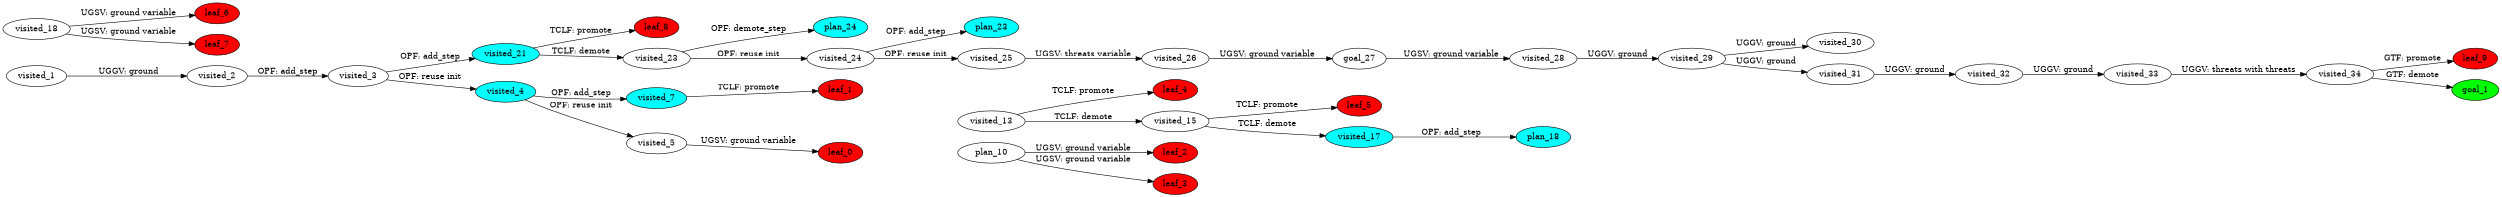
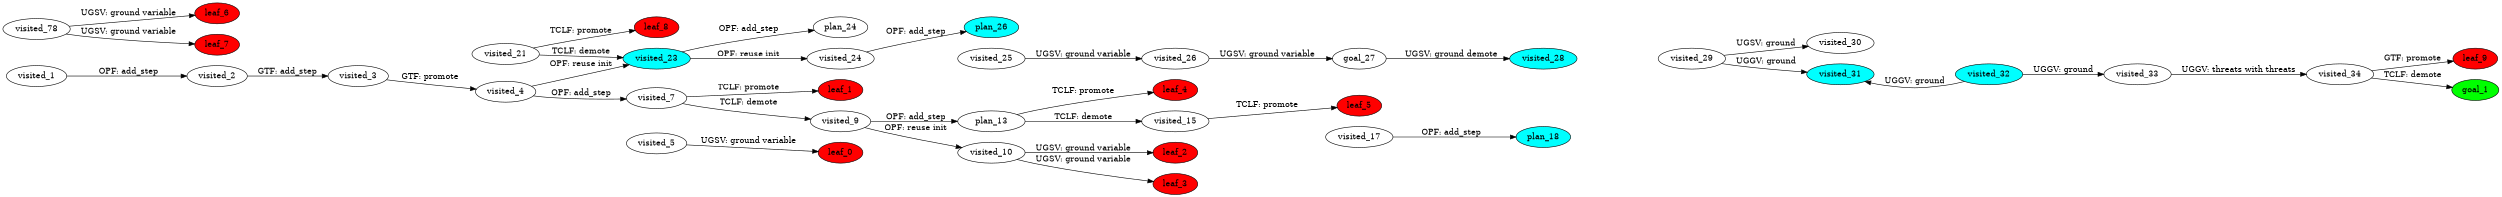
(841, 27) -> (841, 27)
(991, 27) -> (991, 27)
(37, 29) -> (37, 29)
(749, 29) -> (749, 29)
(1766, 43) -> (1766, 43)
(506, 54) -> (506, 54)
(1083, 54) -> (1083, 54)
(1451, 54) -> (1451, 54)
(657, 59) -> (657, 59)
(913, 59) -> none
(1543, 59) -> (1543, 59)
(1615, 59) -> none
(428, 66) -> none
(129, 72) -> (129, 72)
(288, 72) -> (288, 72)
(1840, 74) -> (1840, 74)
(1912, 74) -> (1918, 88)
(1989, 74) -> (1989, 74)
(2413, 75) -> (2413, 75)
(430, 77) -> (430, 77)
(506, 92) -> (506, 92)
(657, 98) -> (657, 98)
(576, 119) -> (577, 76)
none -> (841, 121)
(991, 121) -> (991, 121)
(1262, 132) -> none
(1359, 137) -> (1359, 137)
(991, 153) -> (991, 153)
